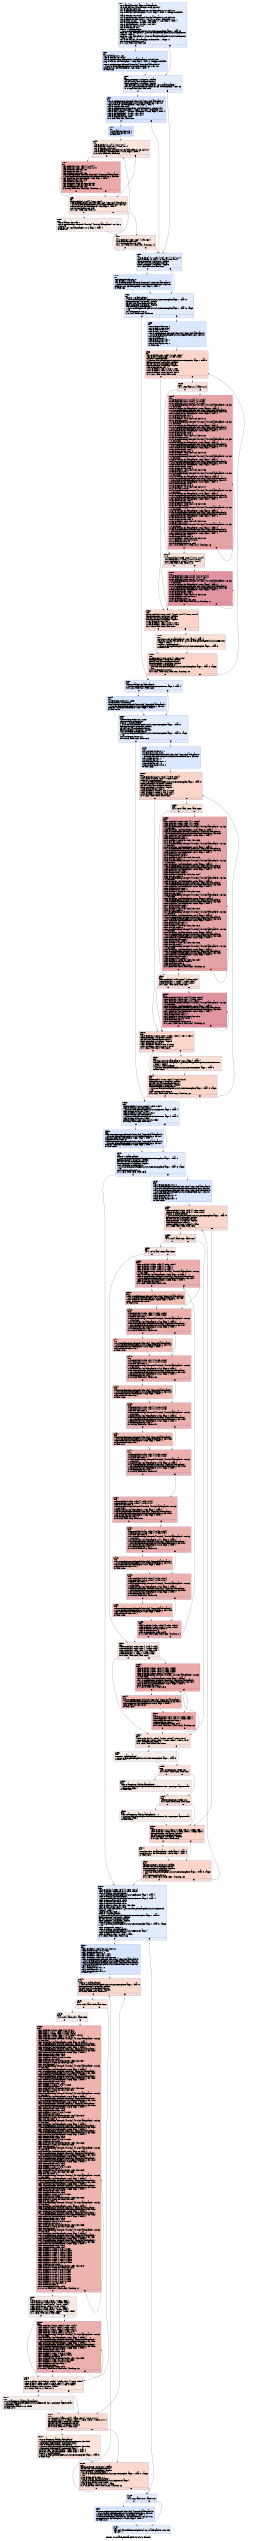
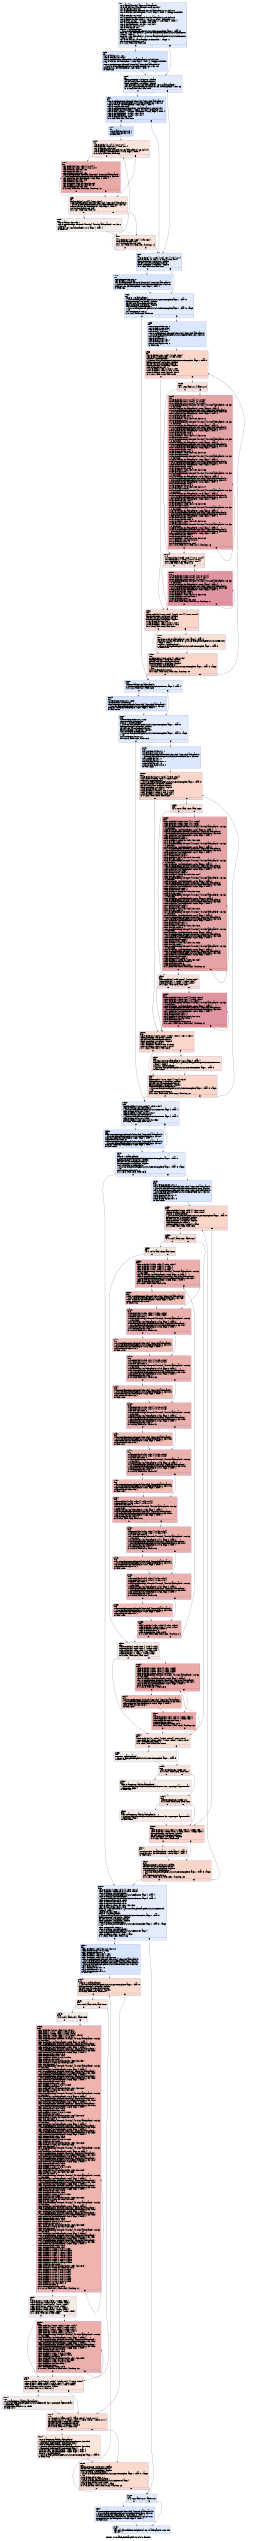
none -> (143, 1486)
